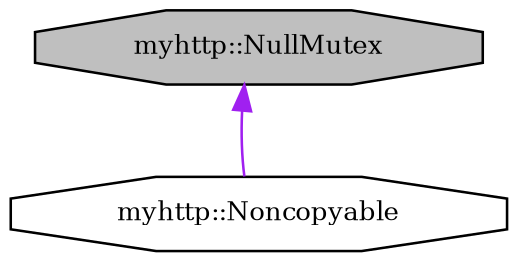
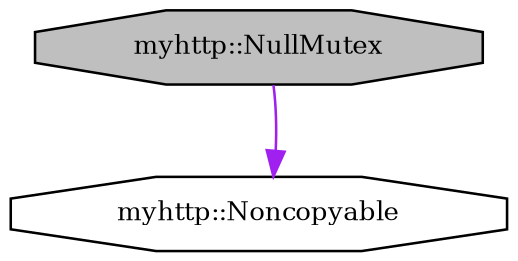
(242, 144) -> (276, 118)
